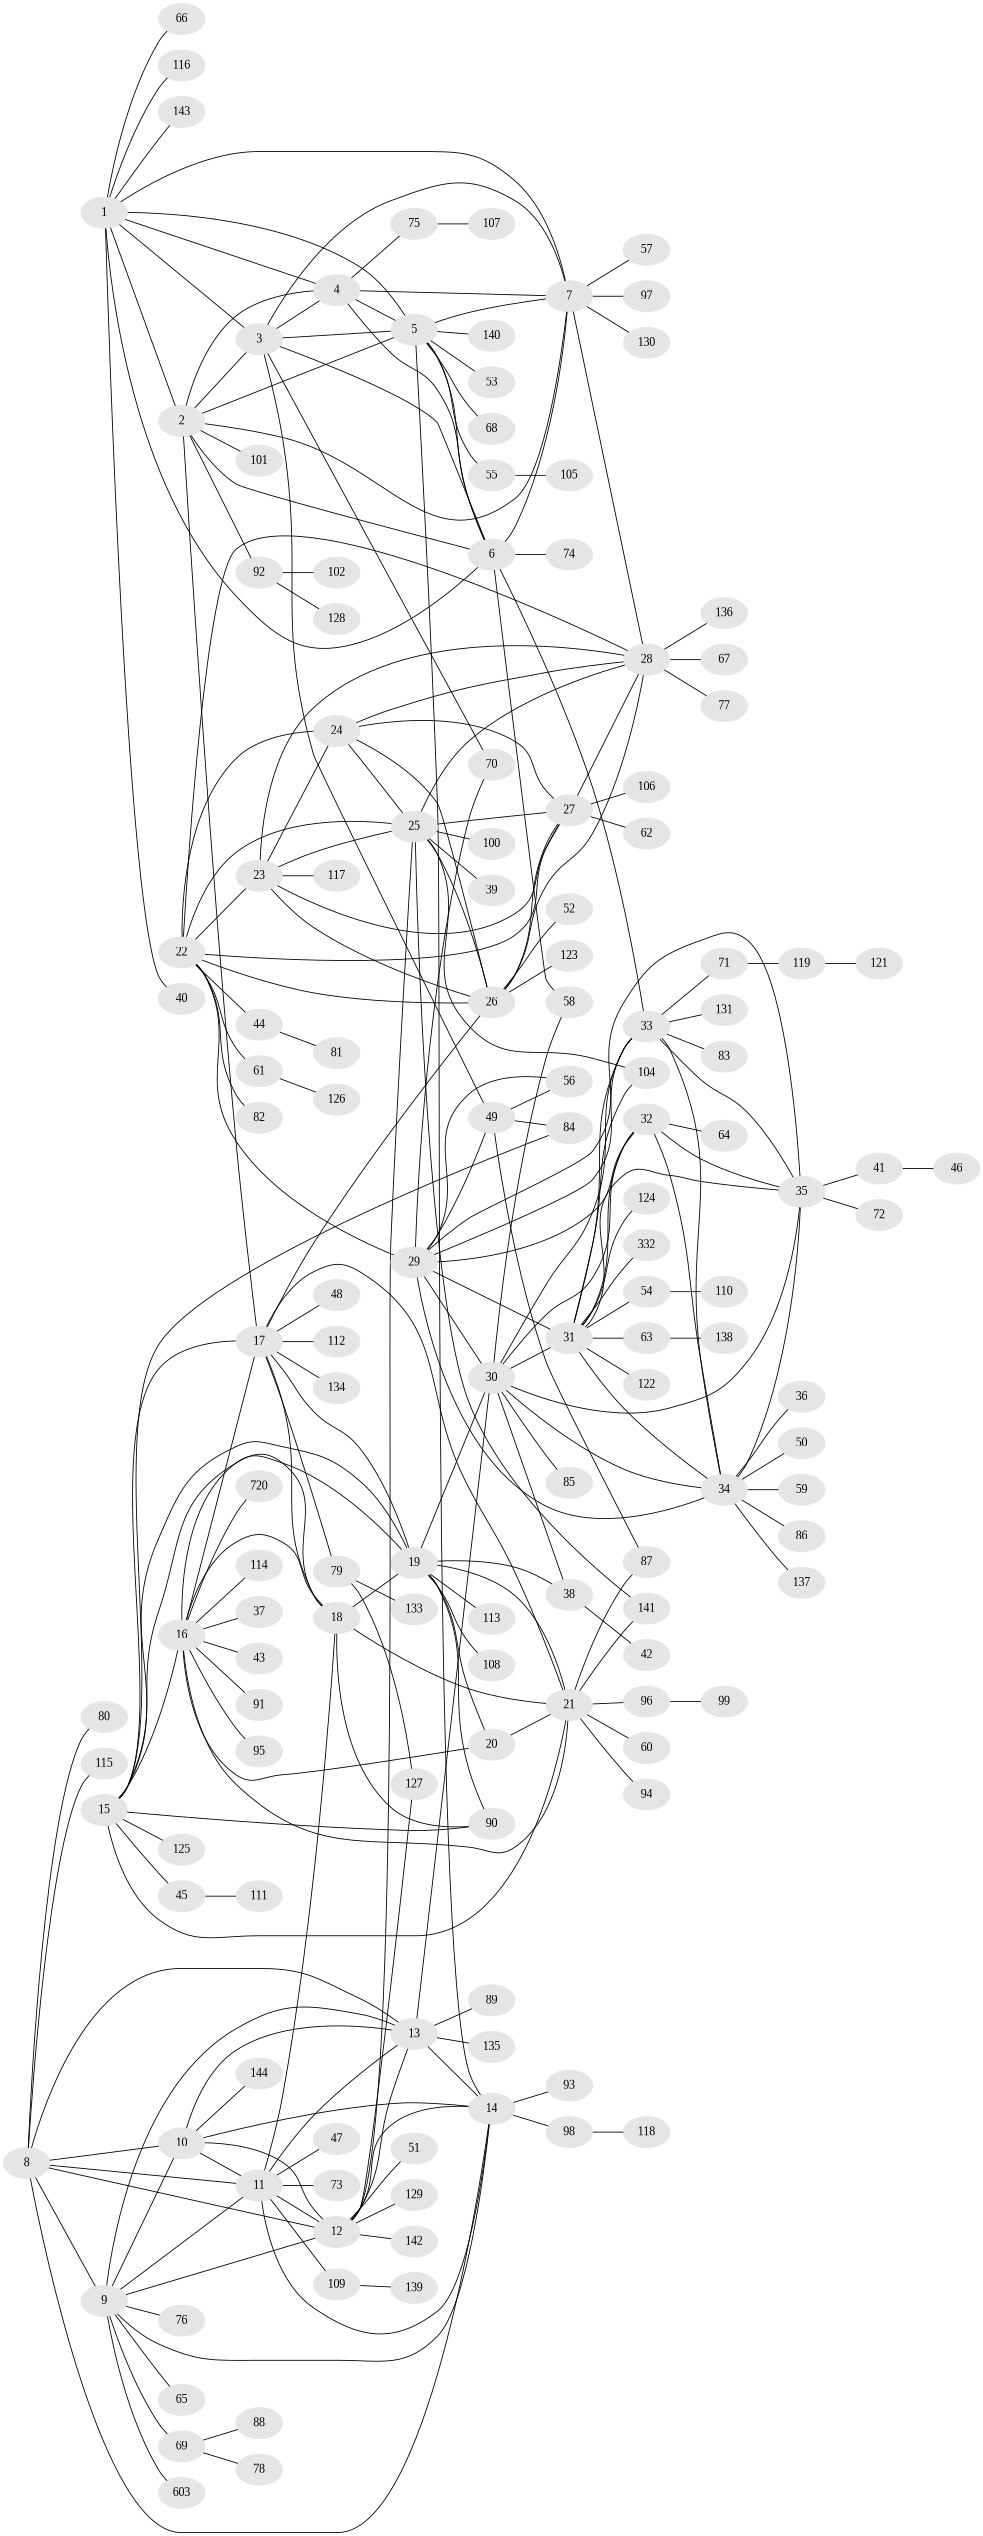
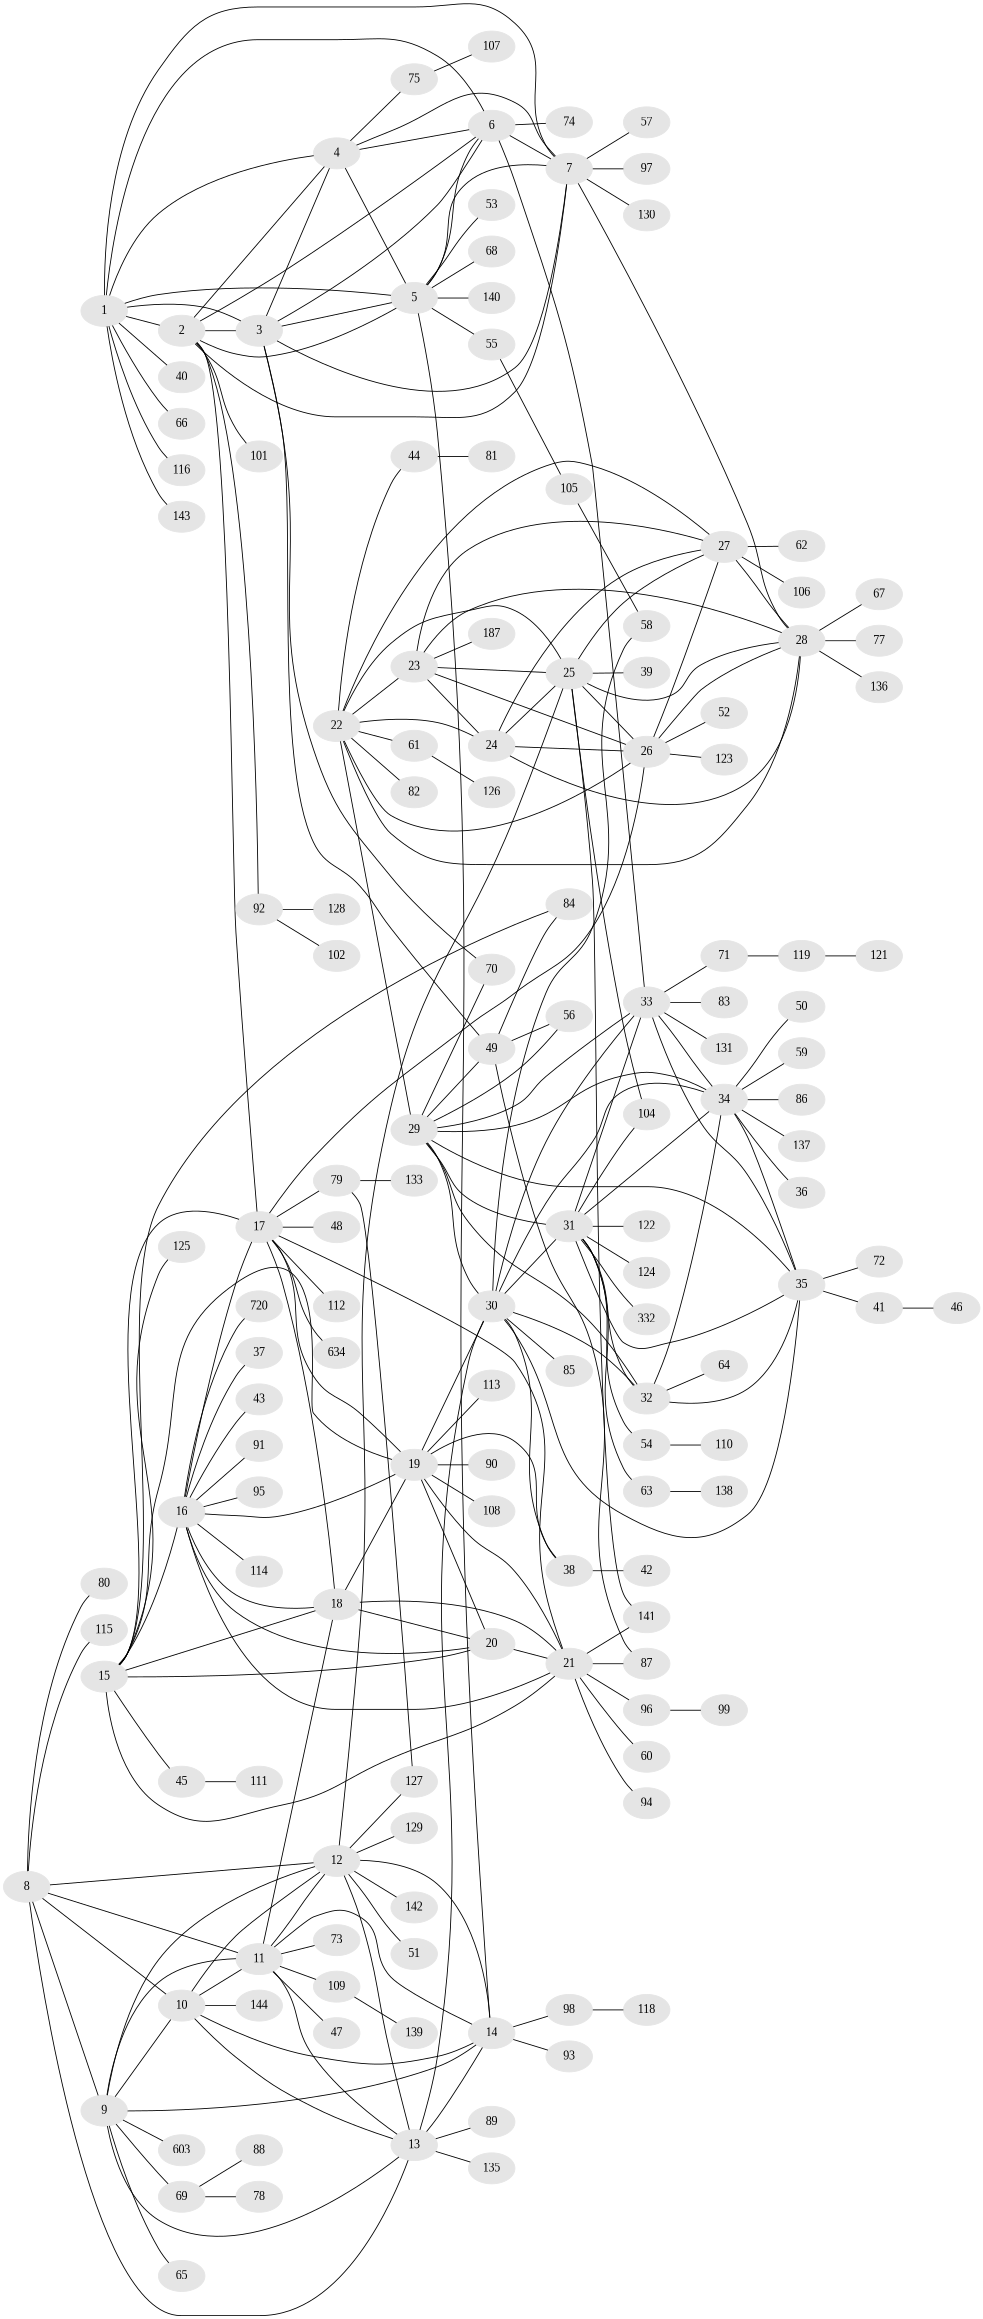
(520, 782) -> (608, 558)
(492, 844) -> none
(337, 876) -> (492, 634)
(337, 1388) -> (337, 1353)
(358, 1759) -> (414, 1624)
(281, 1824) -> (300, 1672)
(182, 2321) -> none
(286, 2533) -> none
